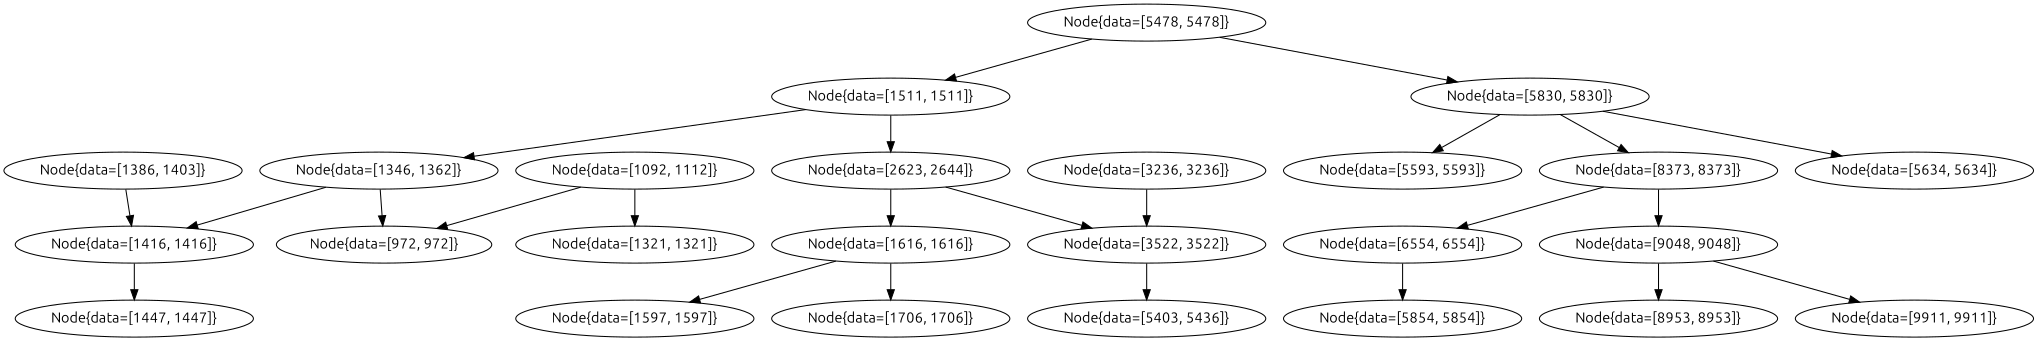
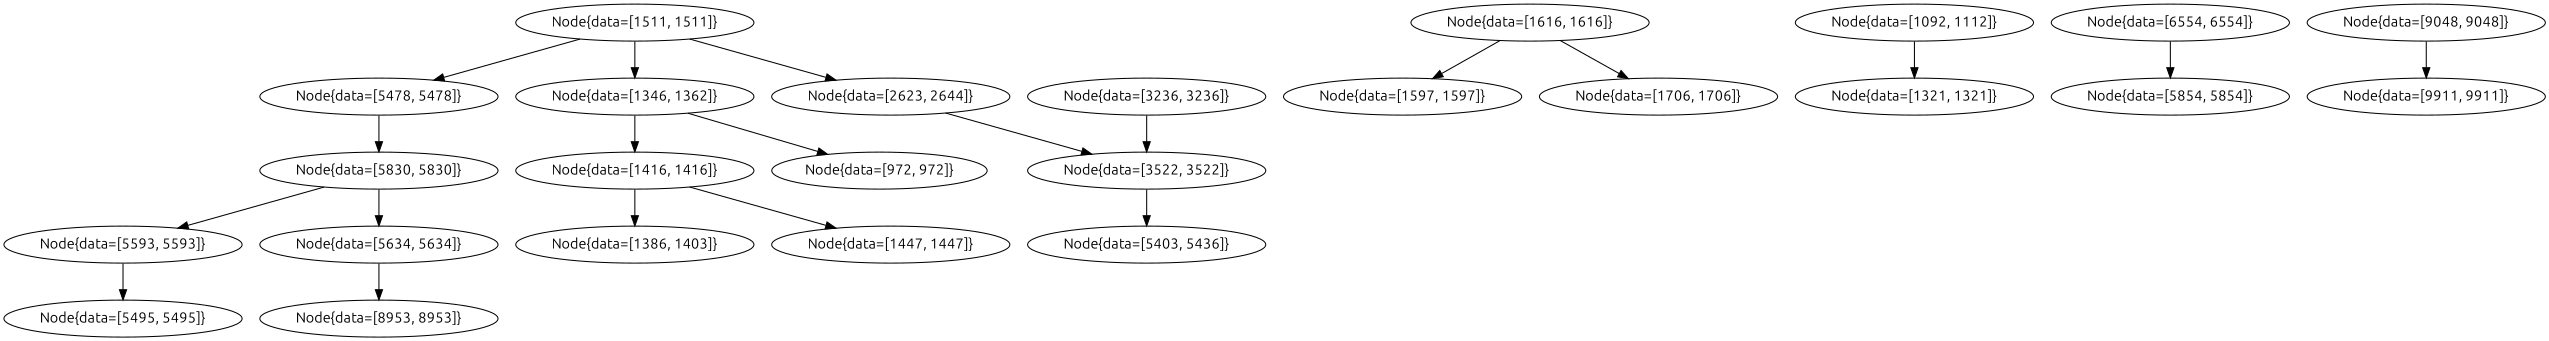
(1024, 58) -> (512, 58)
(1659, 171) -> none
(128, 203) -> (635, 203)
(891, 203) -> none
(514, 206) -> none
(1659, 277) -> (379, 277)
none -> (123, 319)
